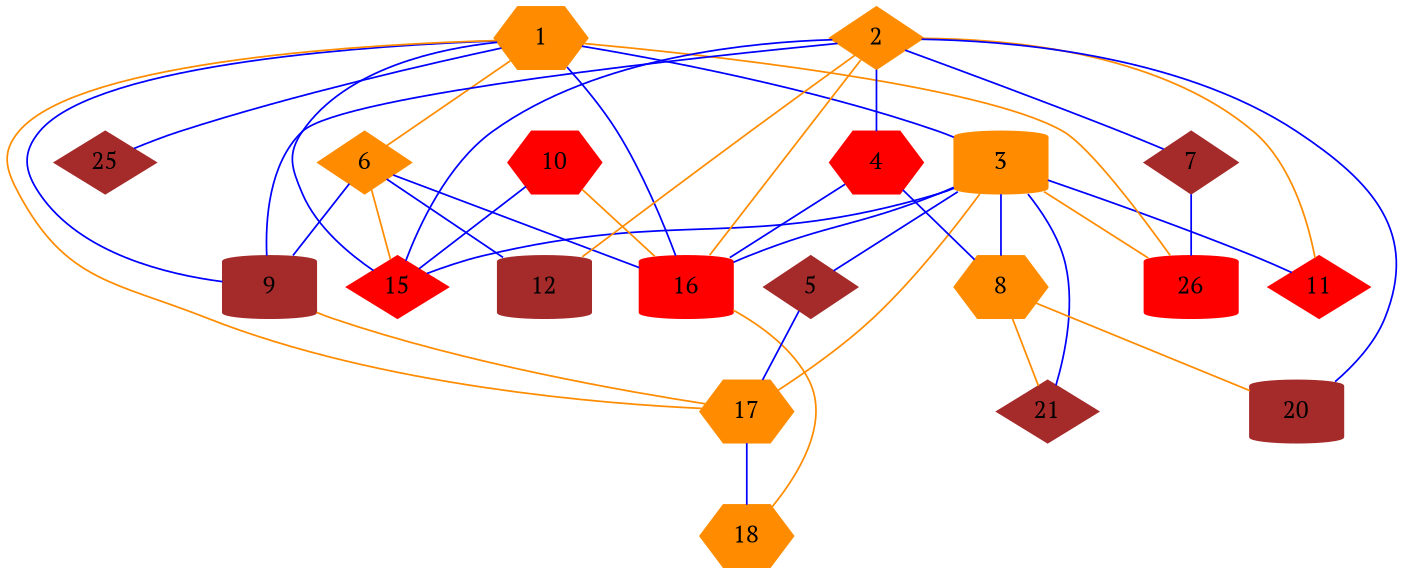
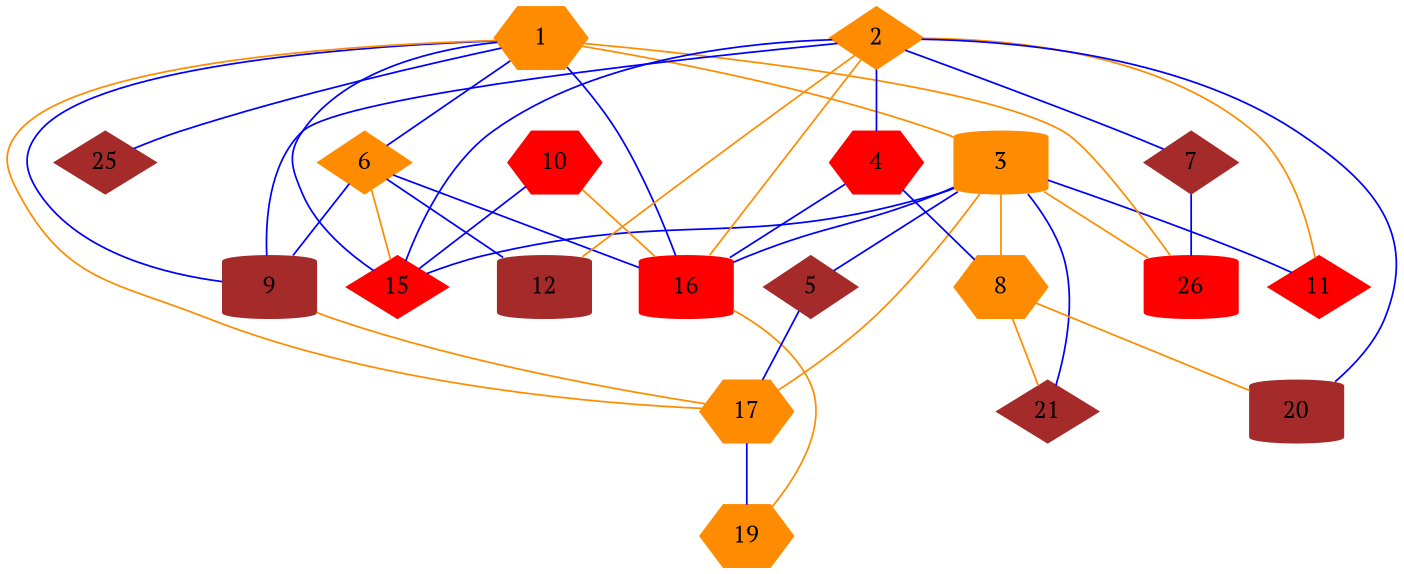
(770, 84) -> (770, 84)
(448, 103) -> (448, 103)
(1001, 225) -> (1001, 225)
(747, 536) -> (747, 536)
